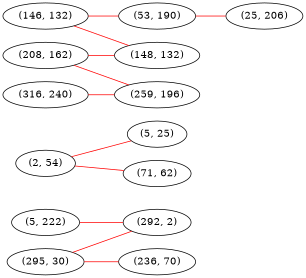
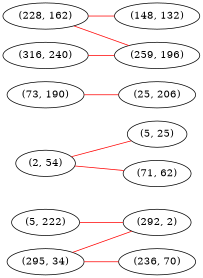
(46, 16) -> none
(157, 16) -> (46, 95)
(46, 55) -> (46, 16)
(46, 262) -> (46, 262)
